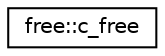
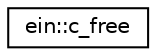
(82, 28) -> (78, 28)
